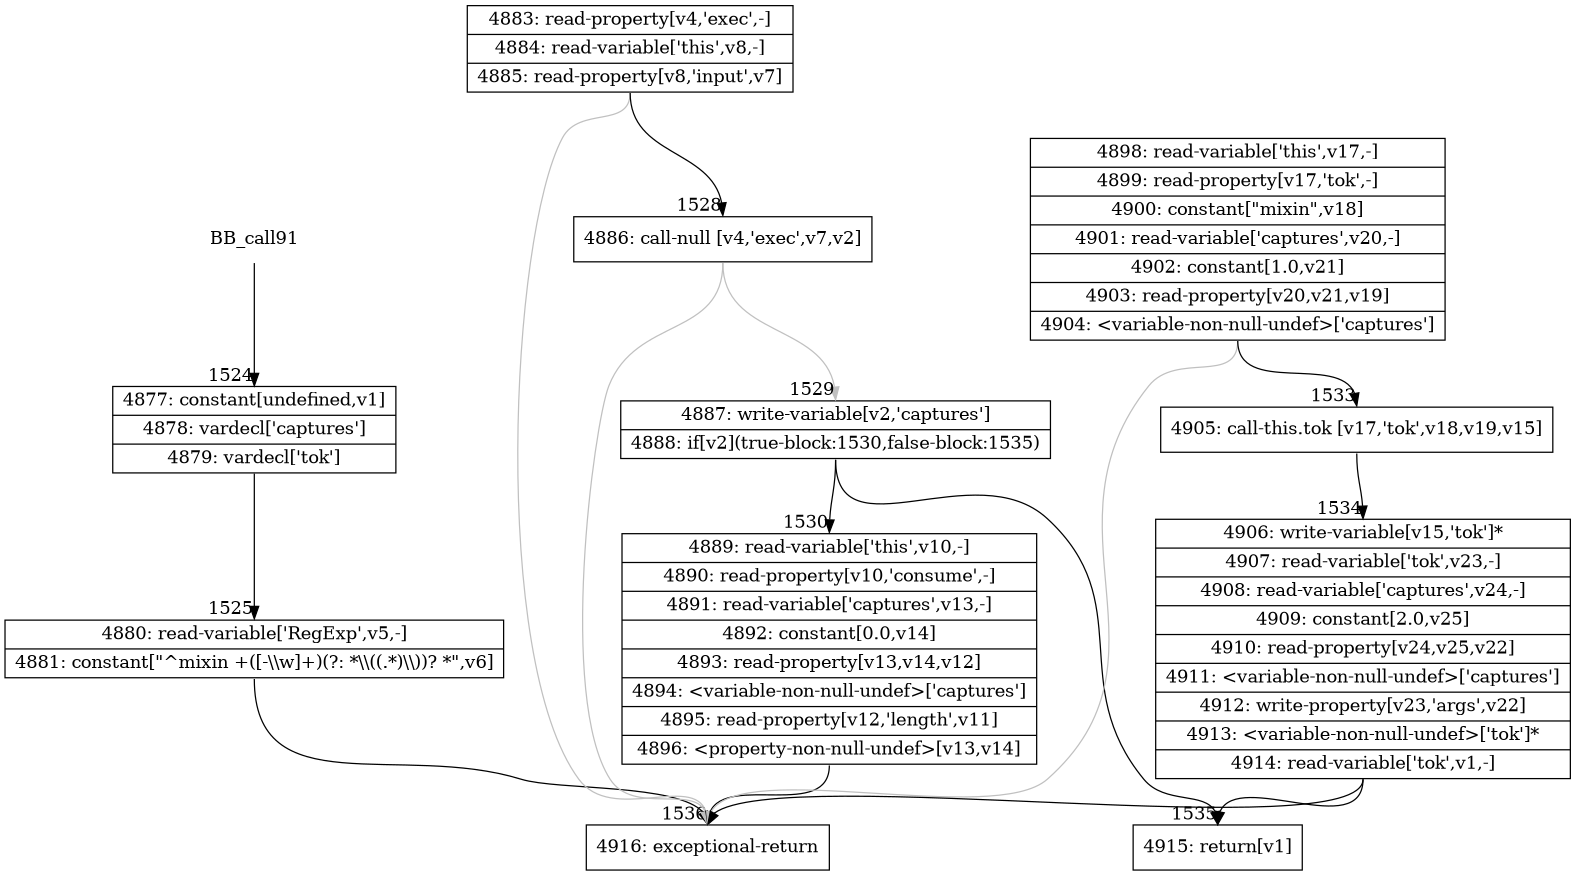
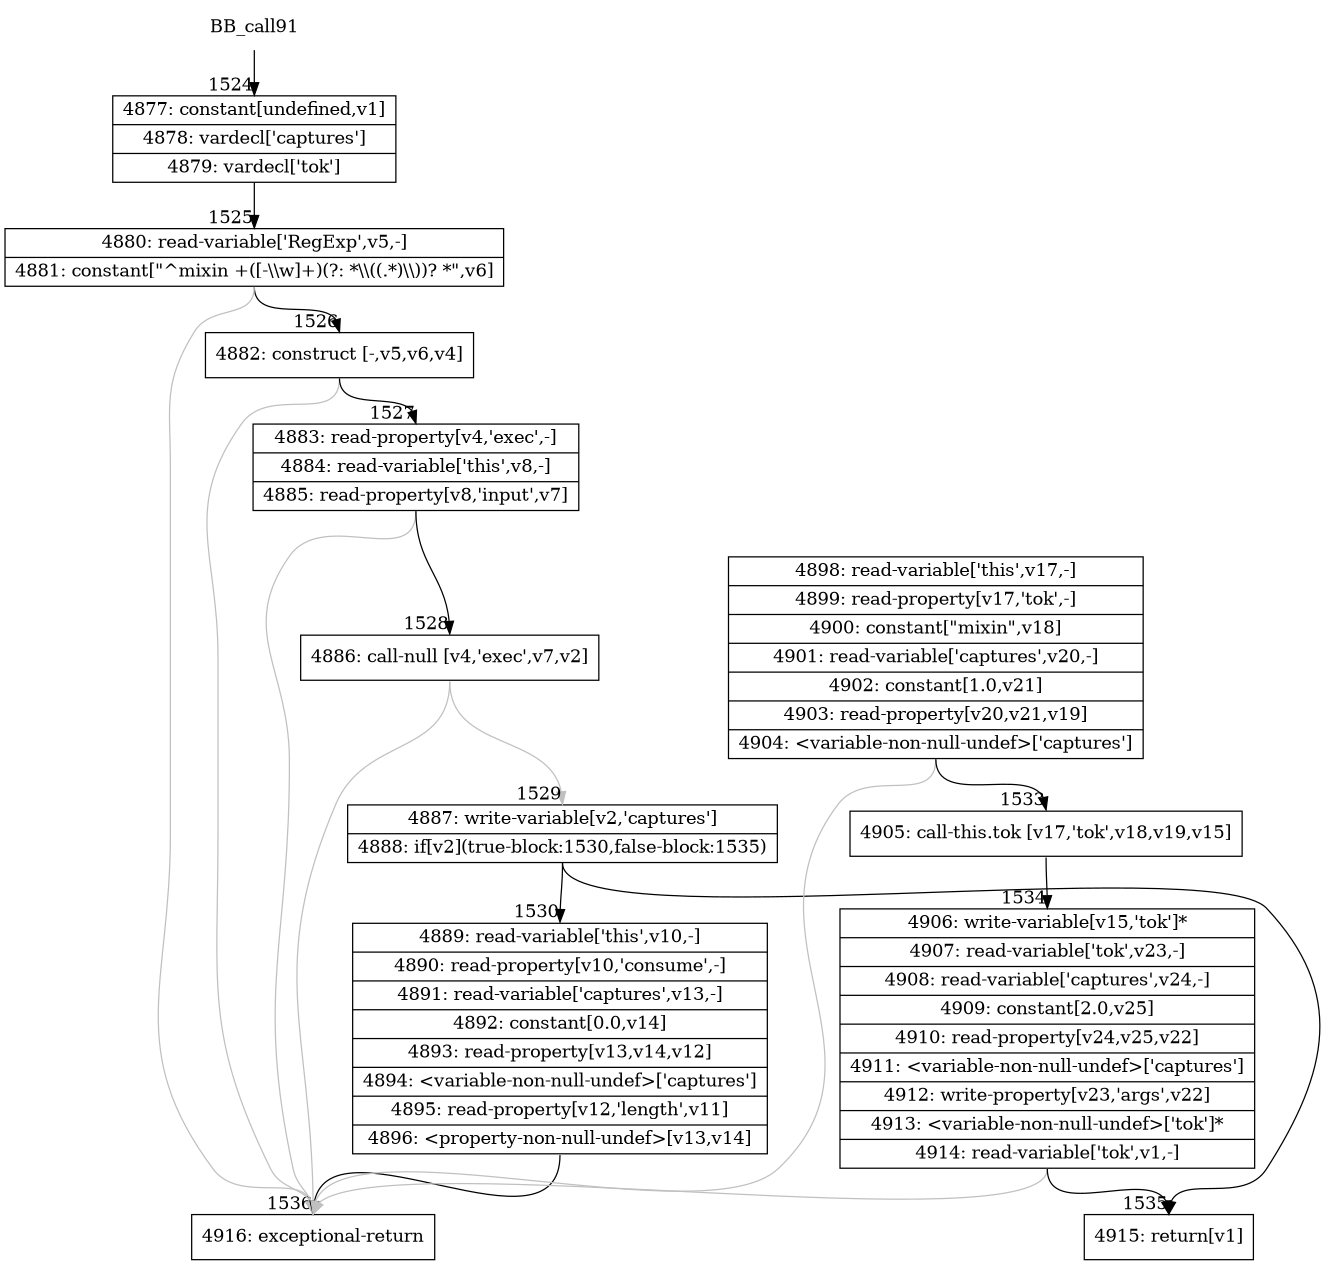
none -> (340, 355)
(457, 768) -> (170, 768)
(1041, 802) -> (741, 1194)
